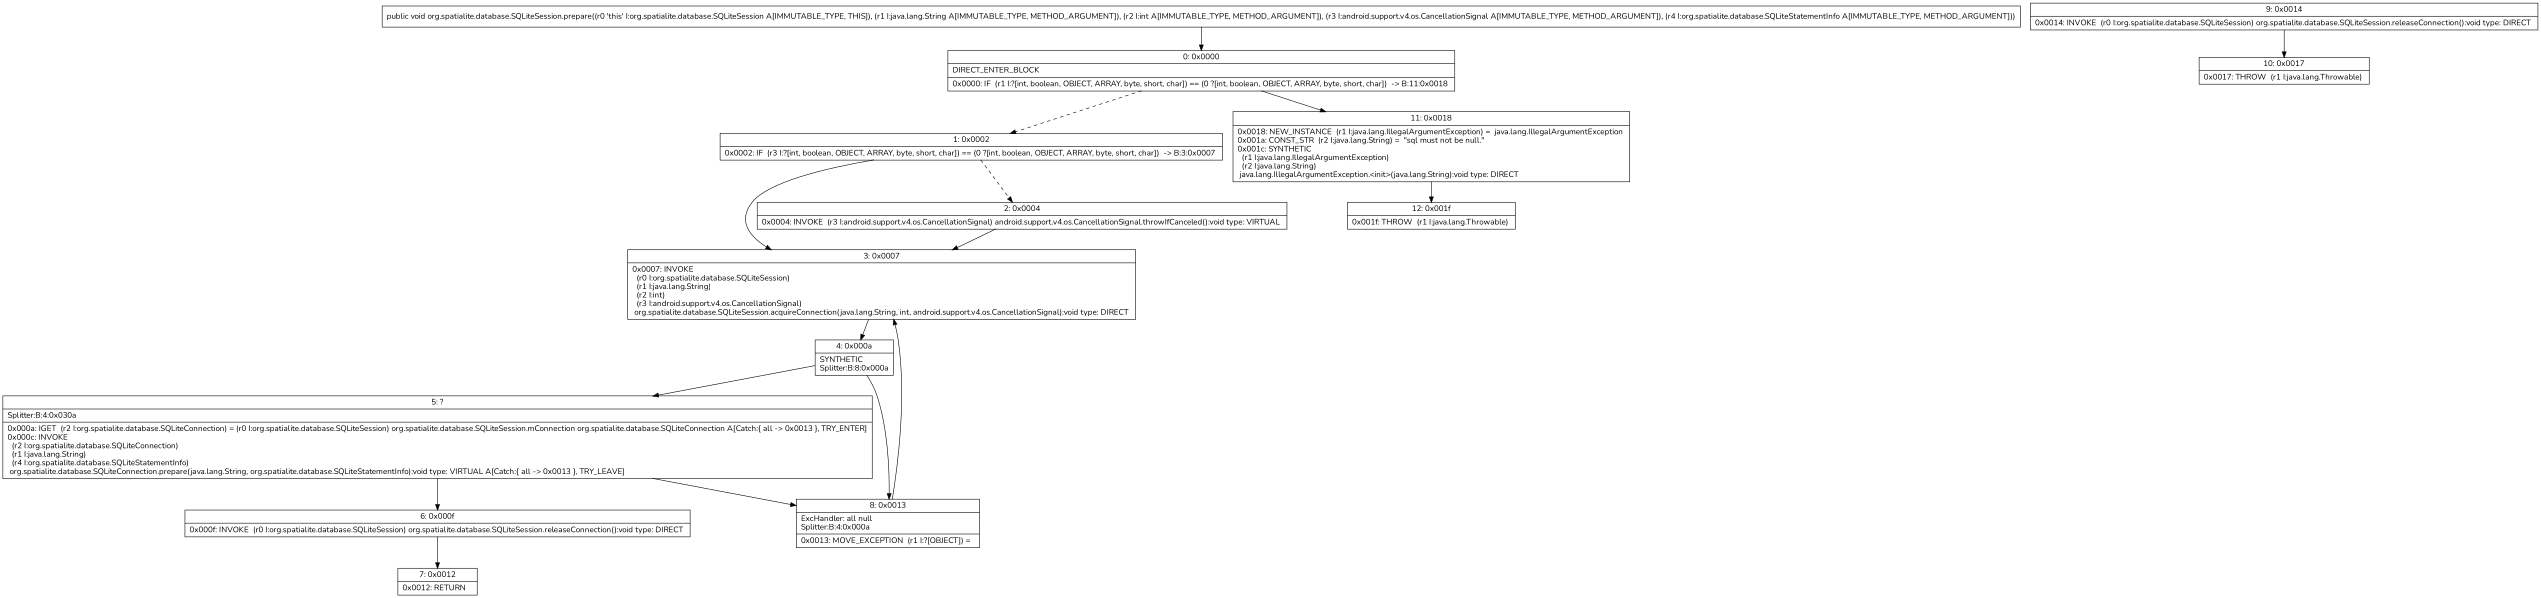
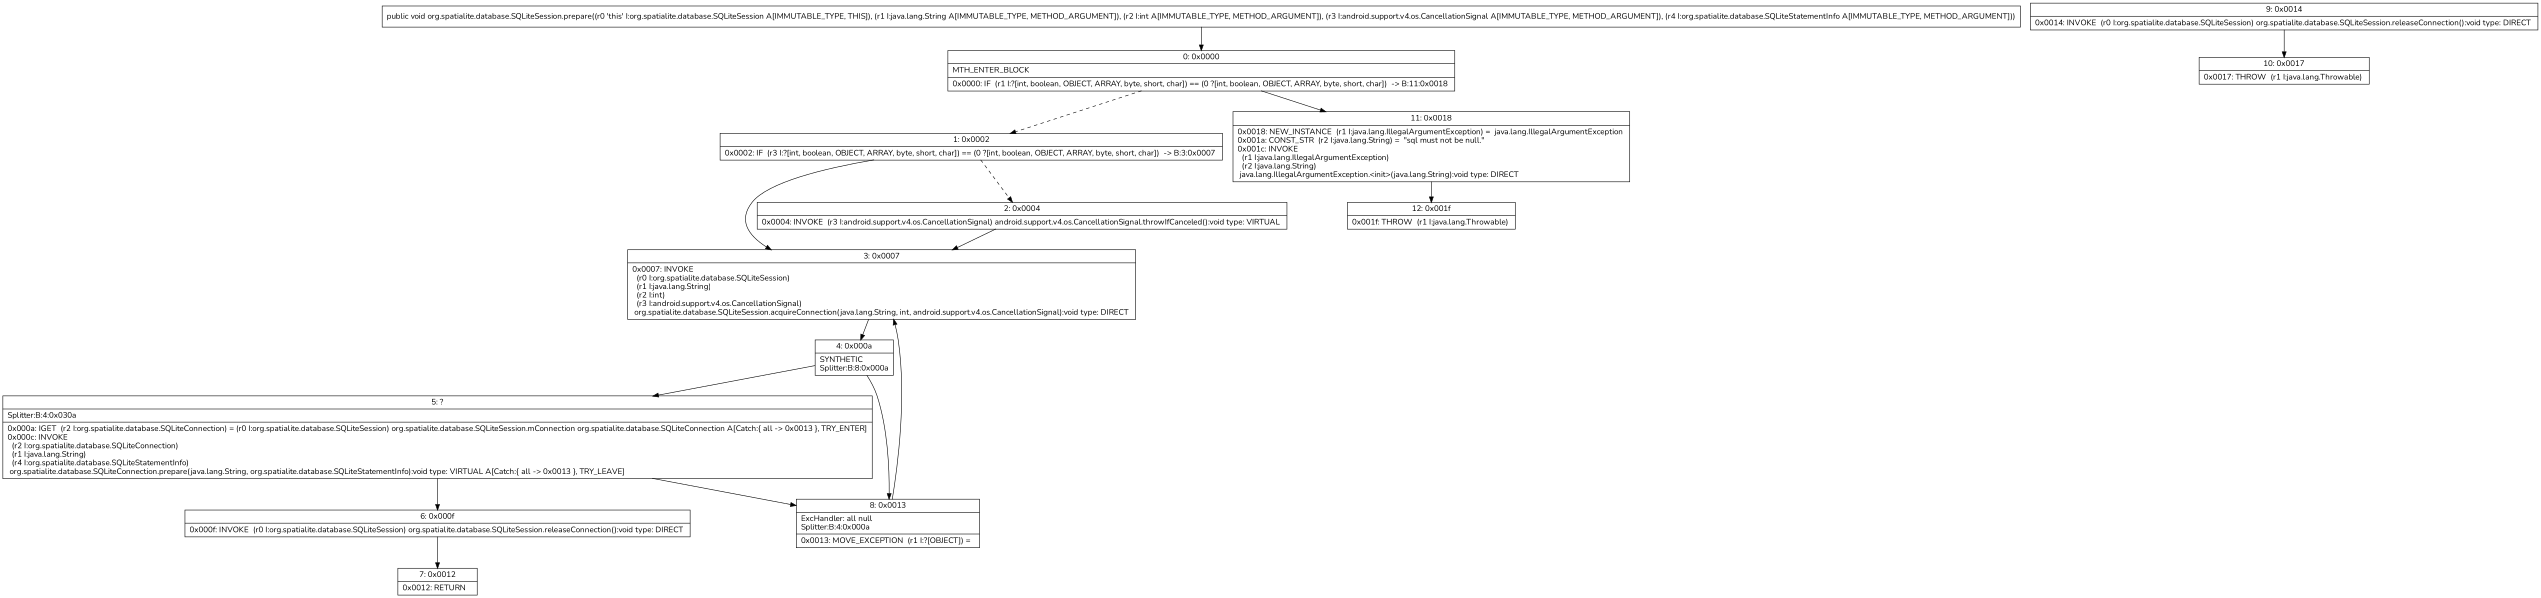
(996, 70) -> (991, 70)
(1277, 149) -> (1270, 149)
